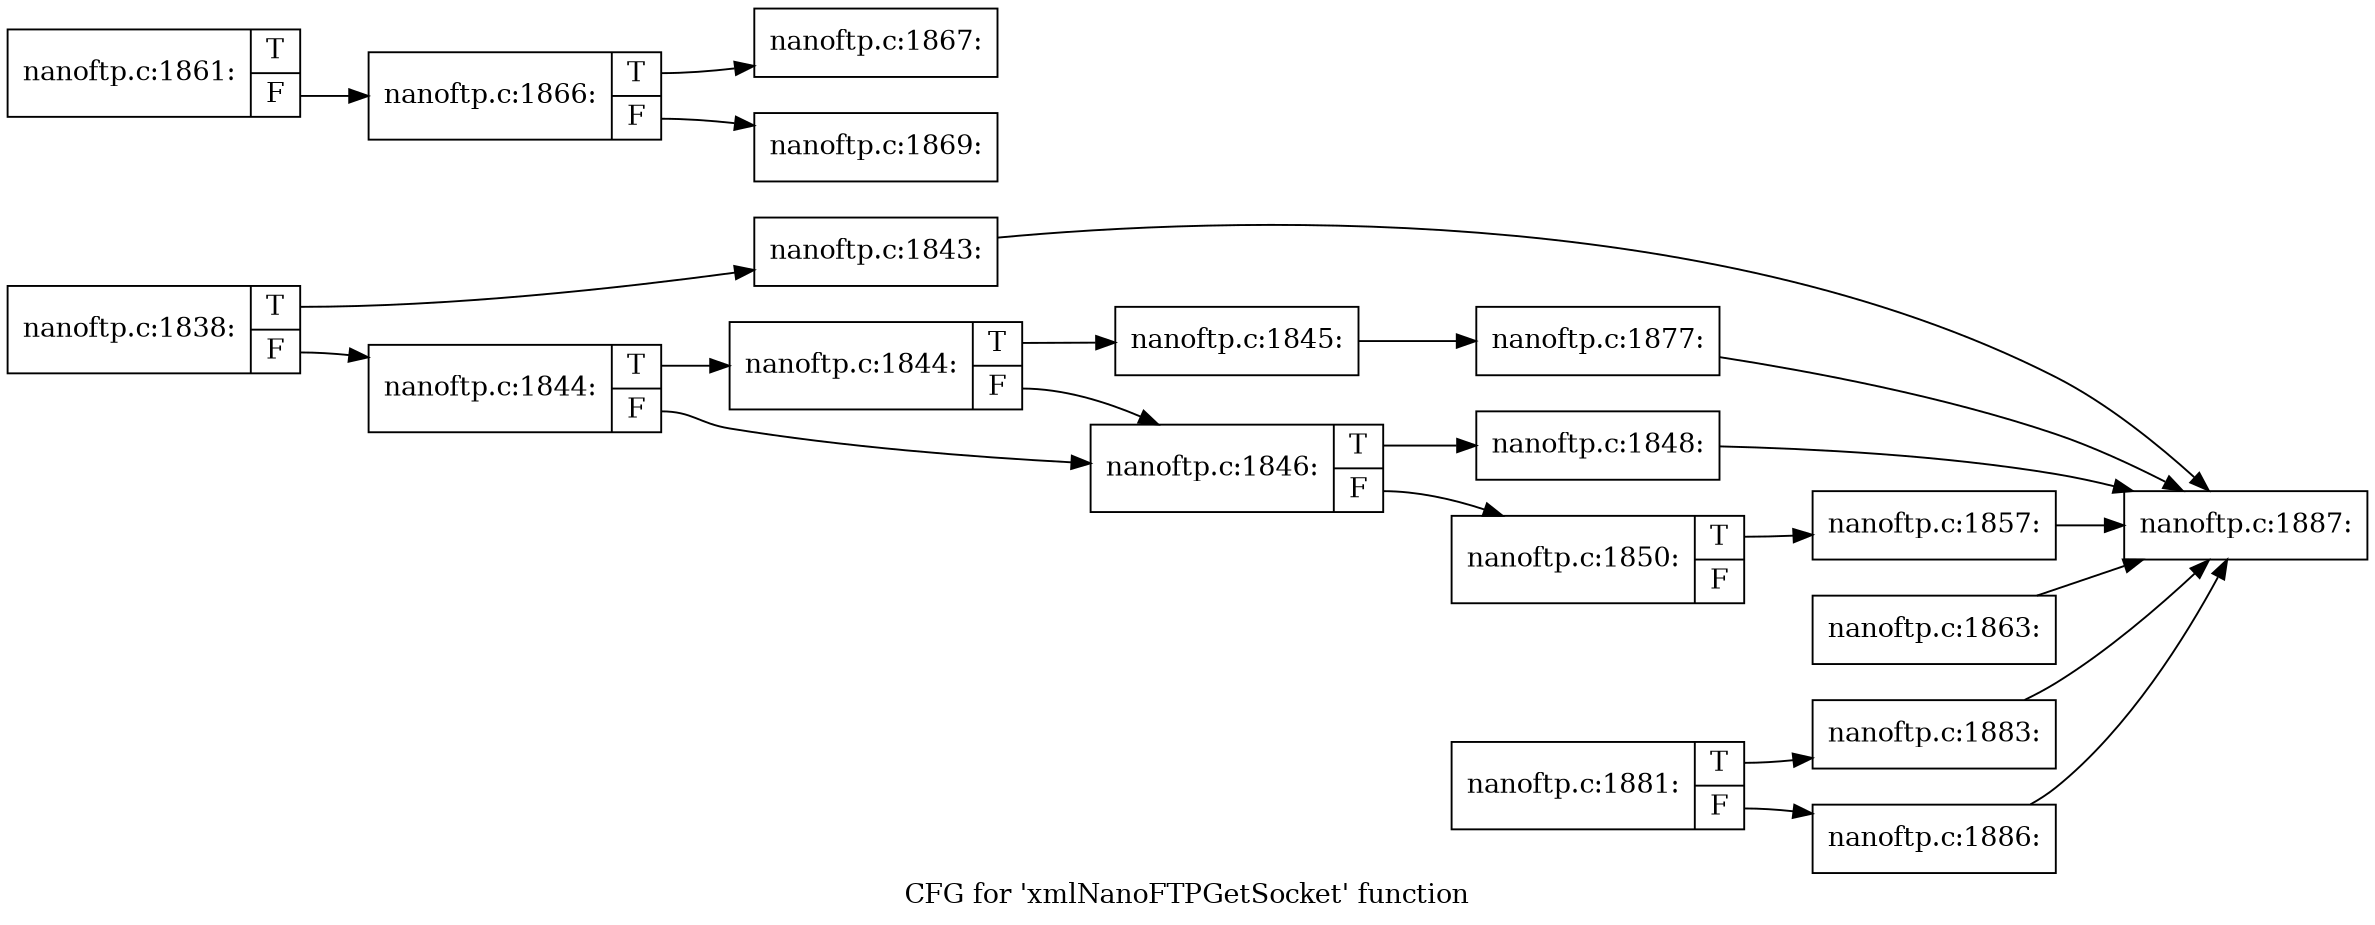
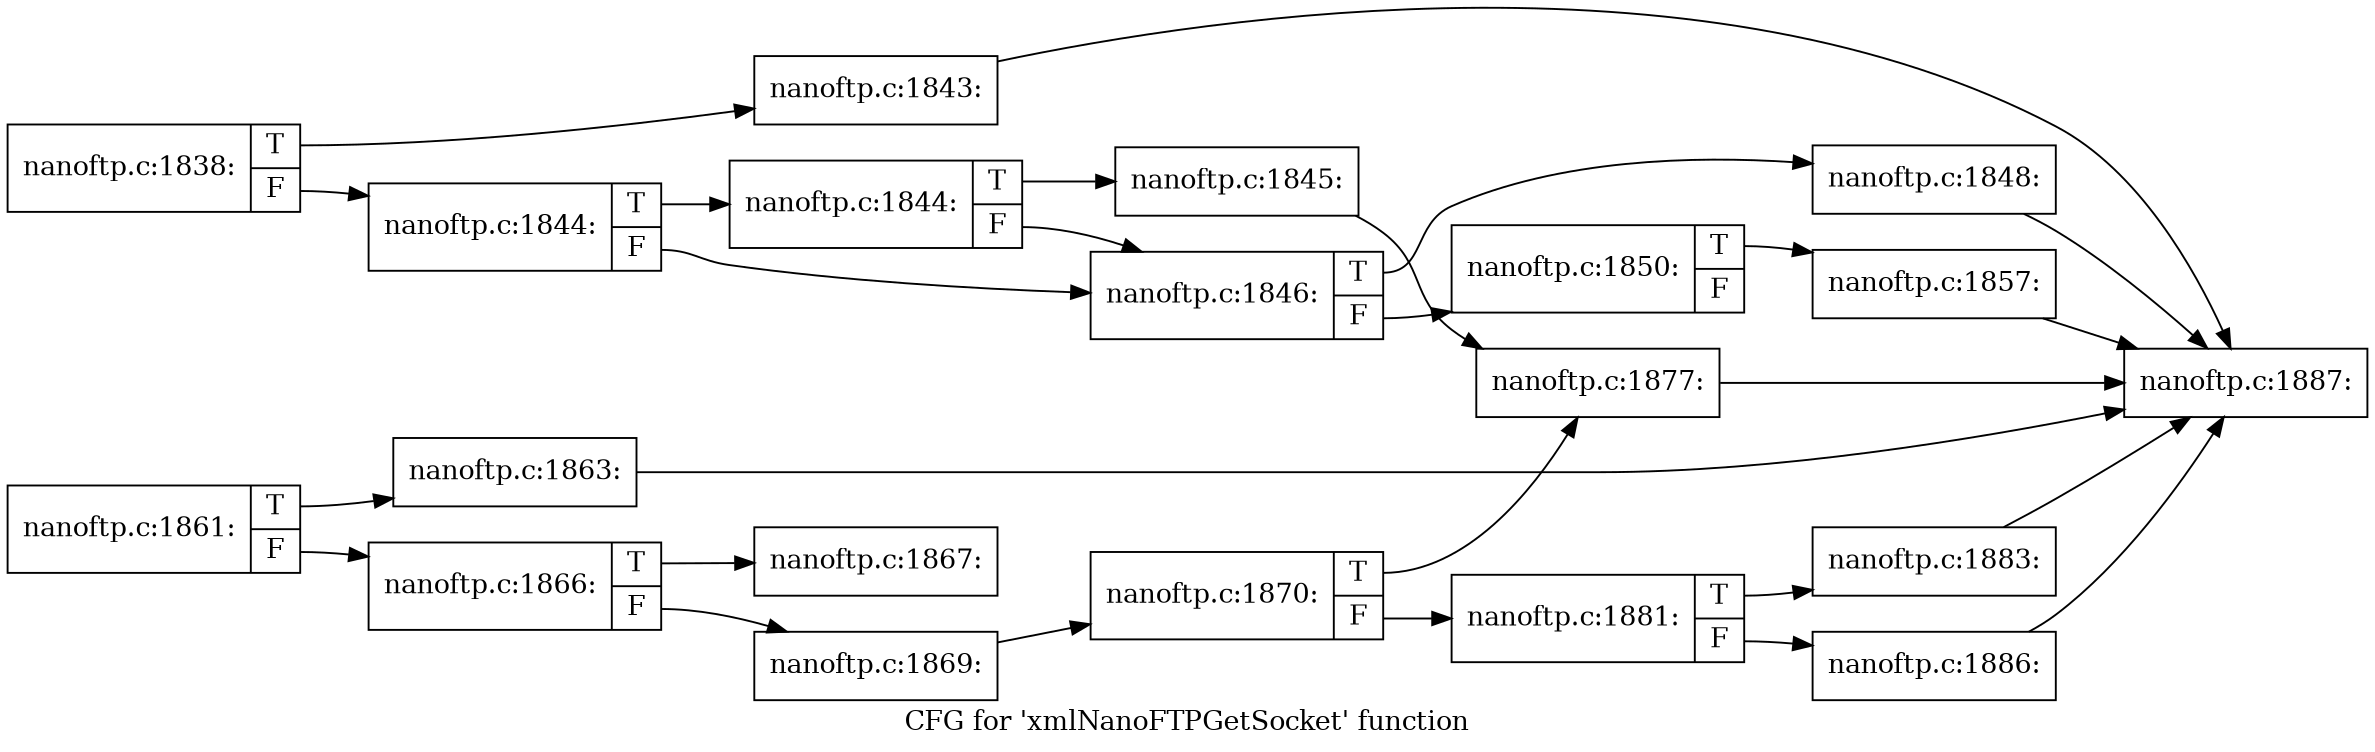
none -> (337, 505)
none -> (1237, 596)
